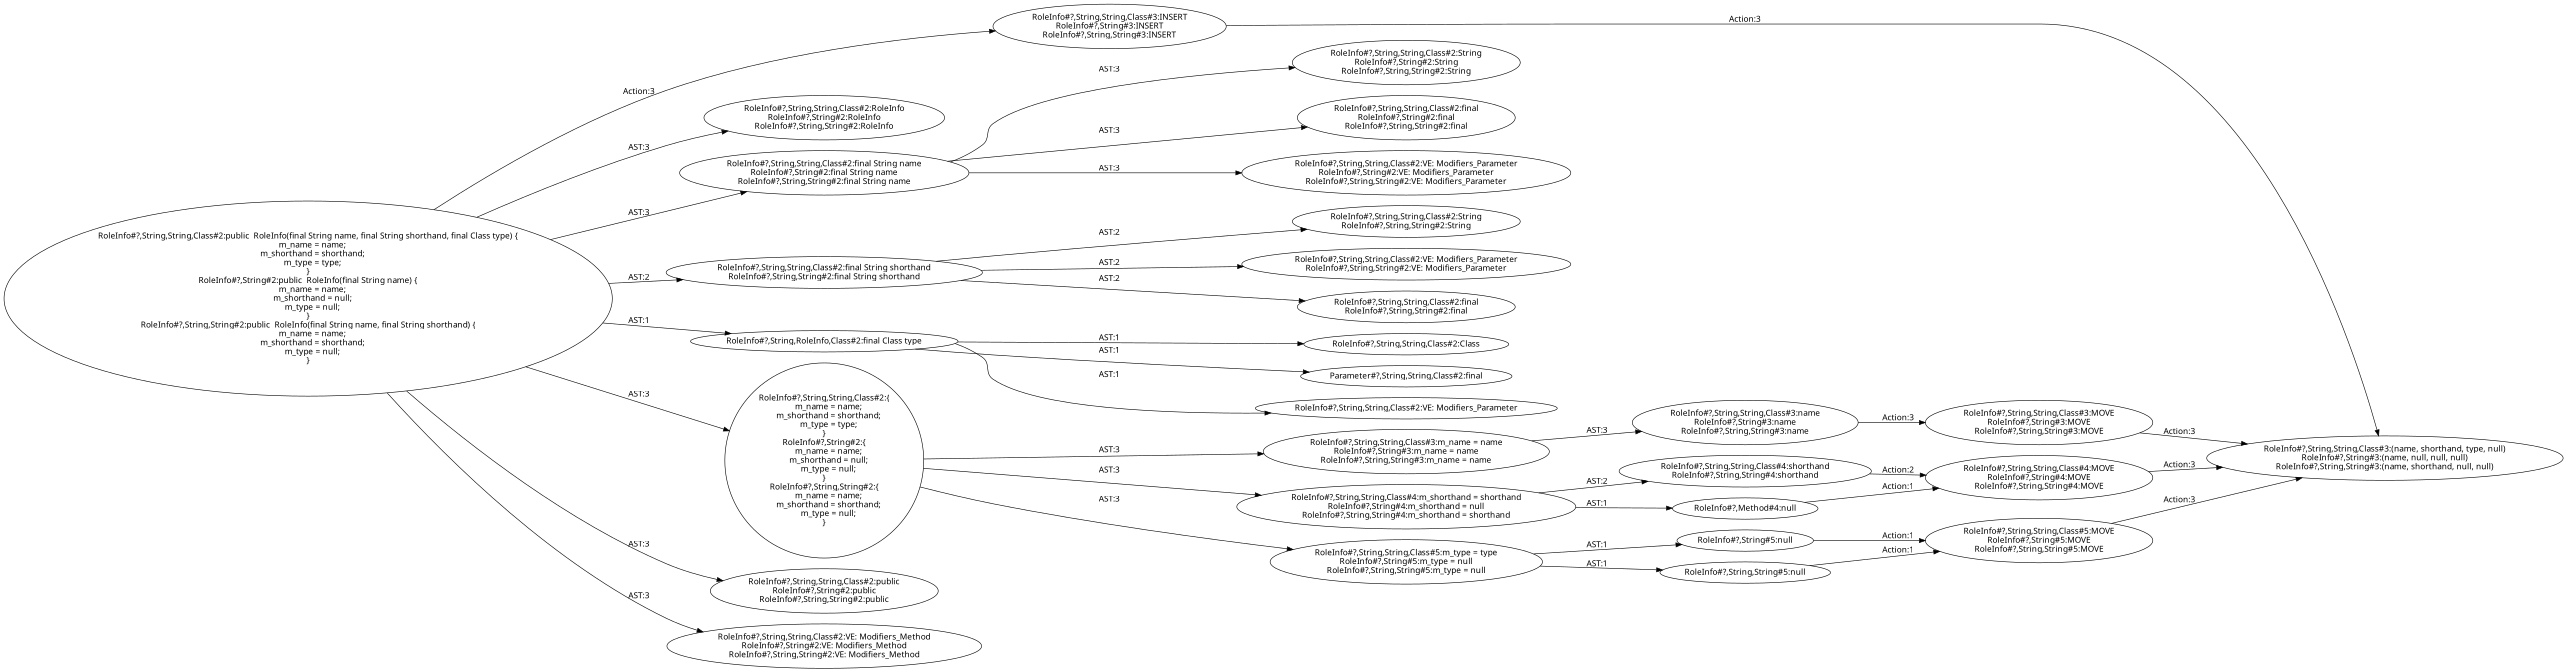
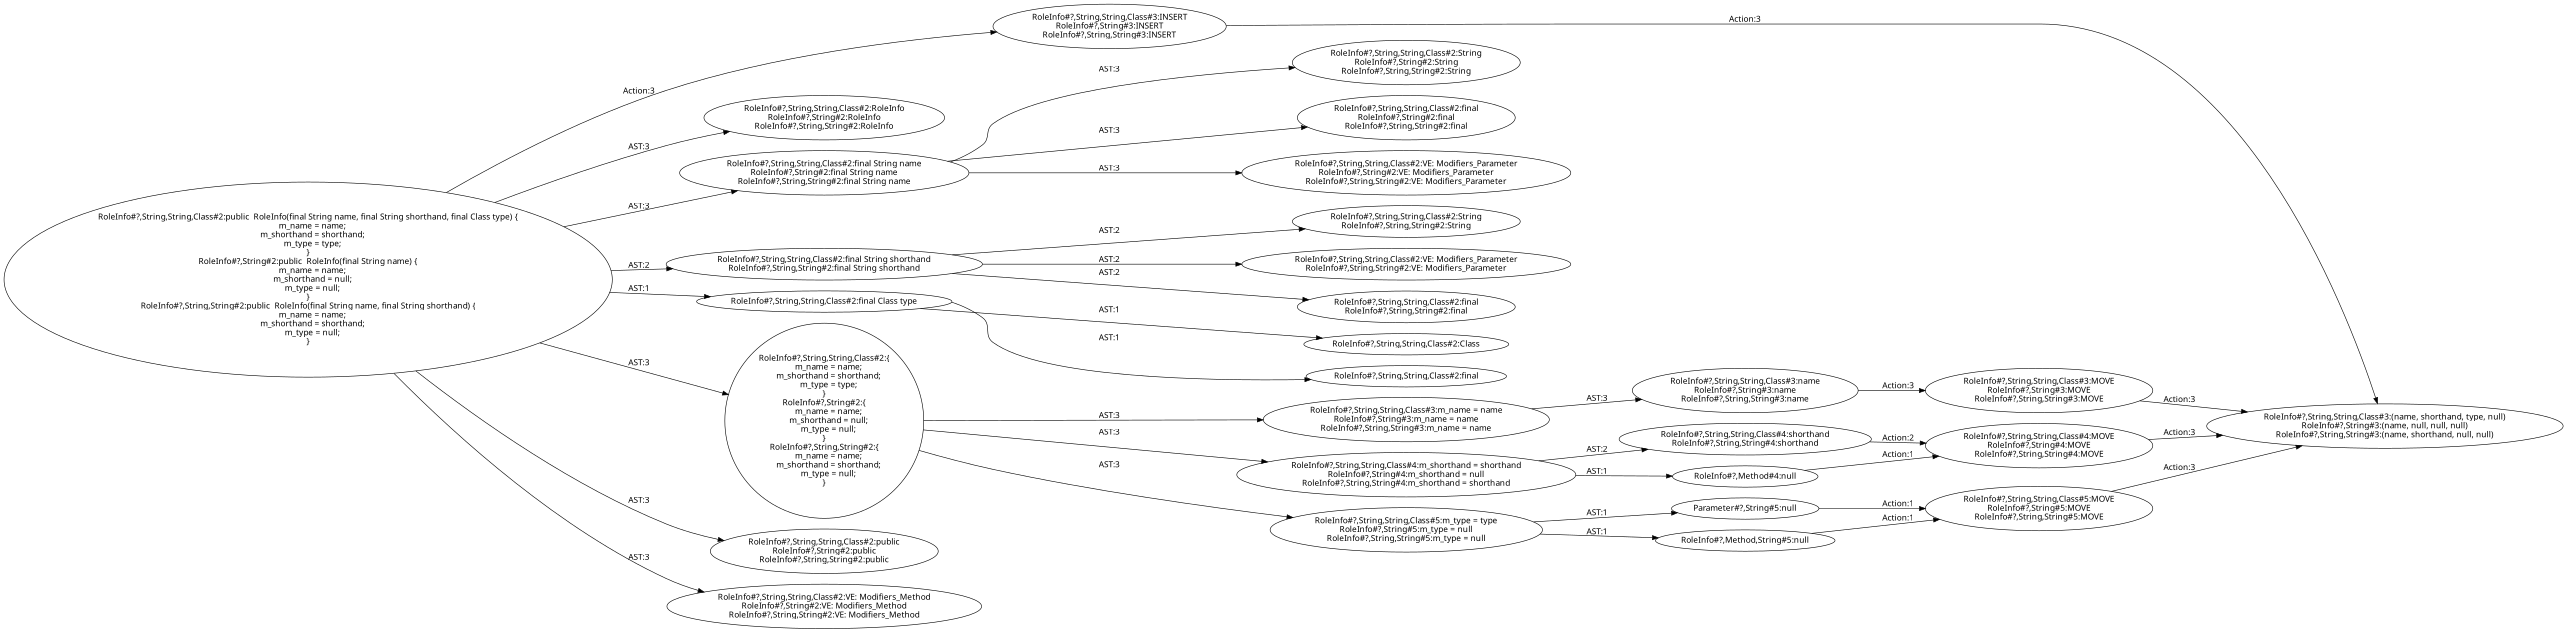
(824, 341) -> (824, 302)
(1406, 376) -> (1406, 376)
(1406, 408) -> none
(1745, 541) -> (1745, 509)
(1745, 573) -> (1745, 541)
